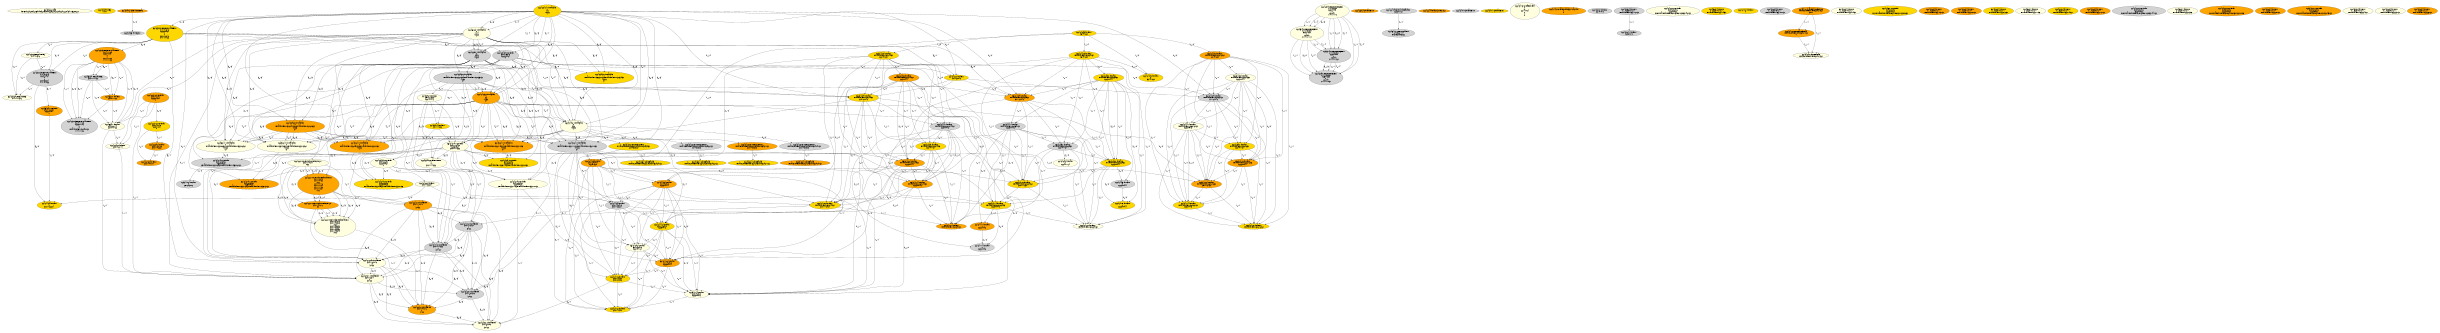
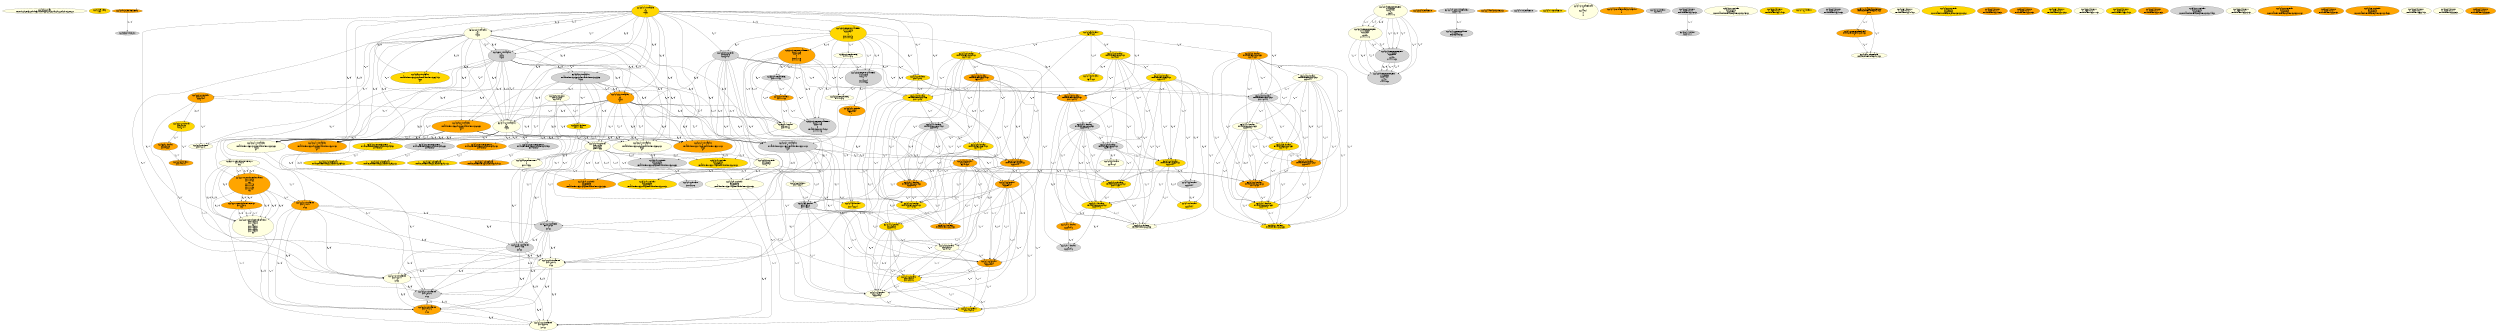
none -> (358, 86)
(985, 137) -> none
